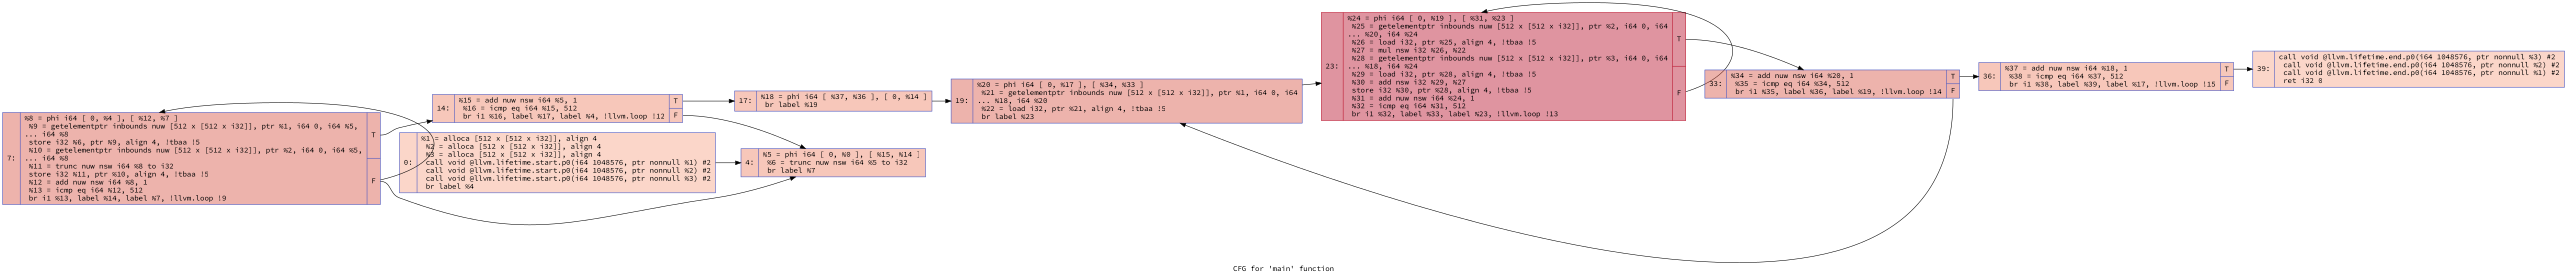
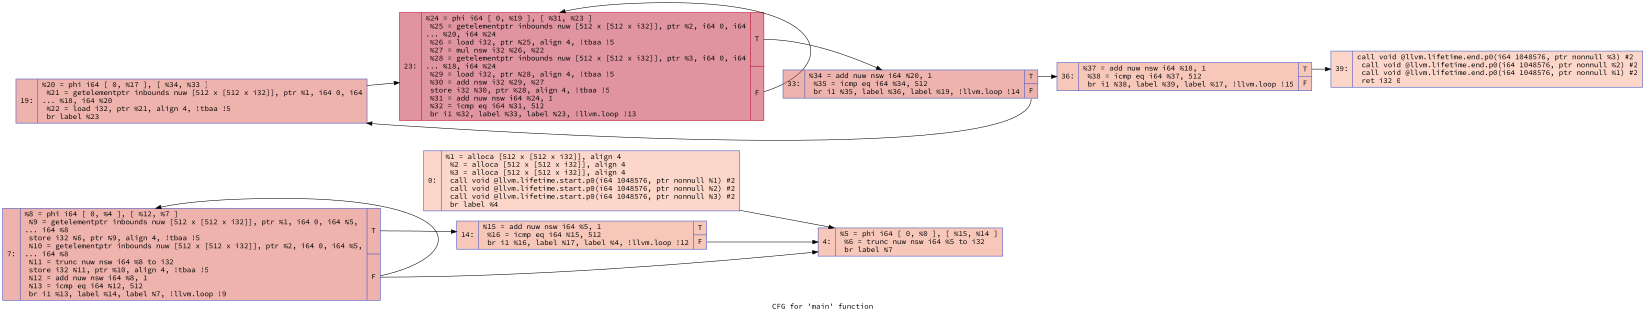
(833, 101) -> none
